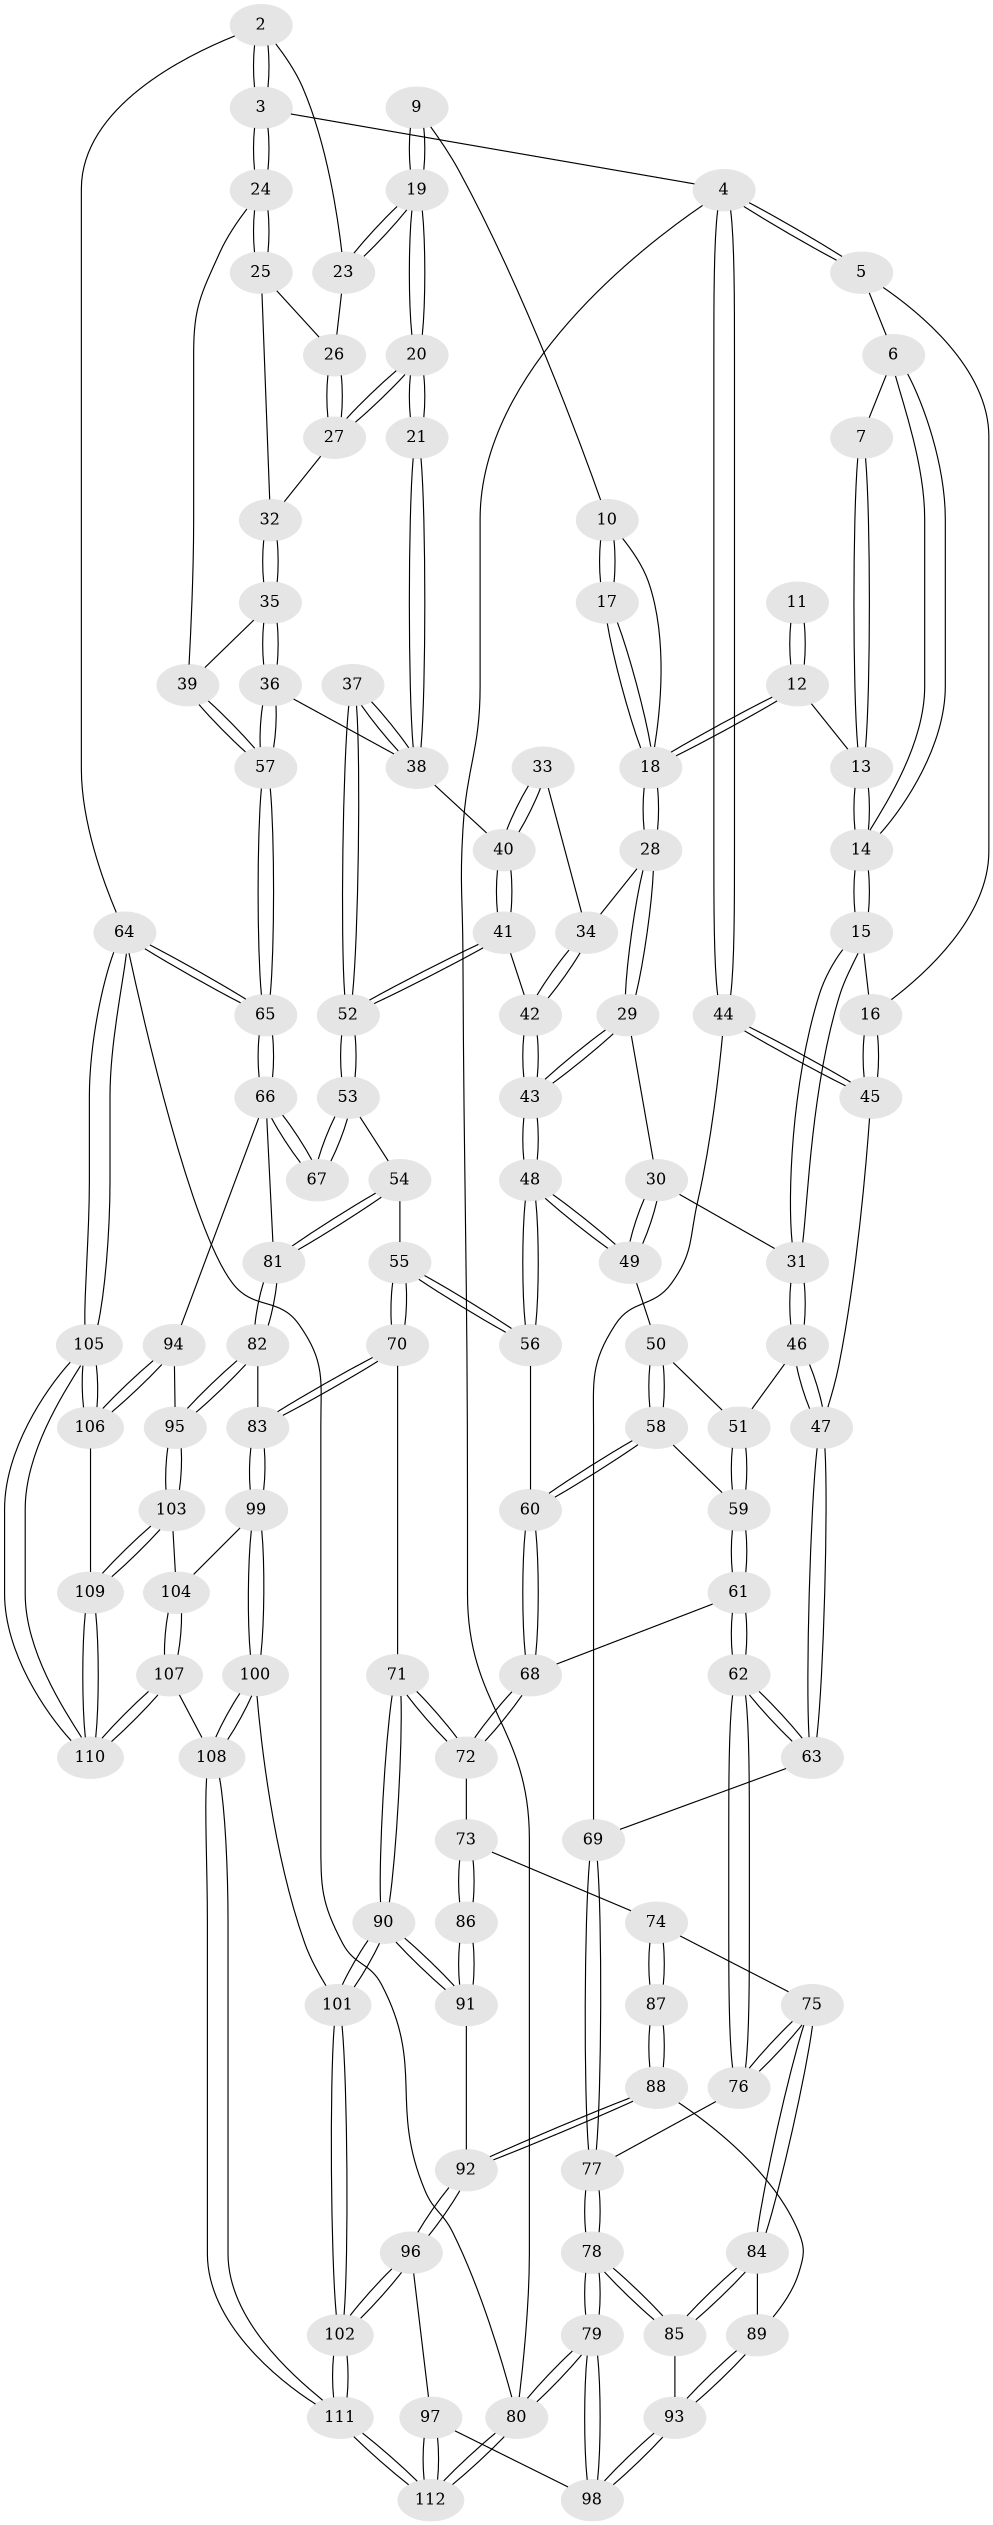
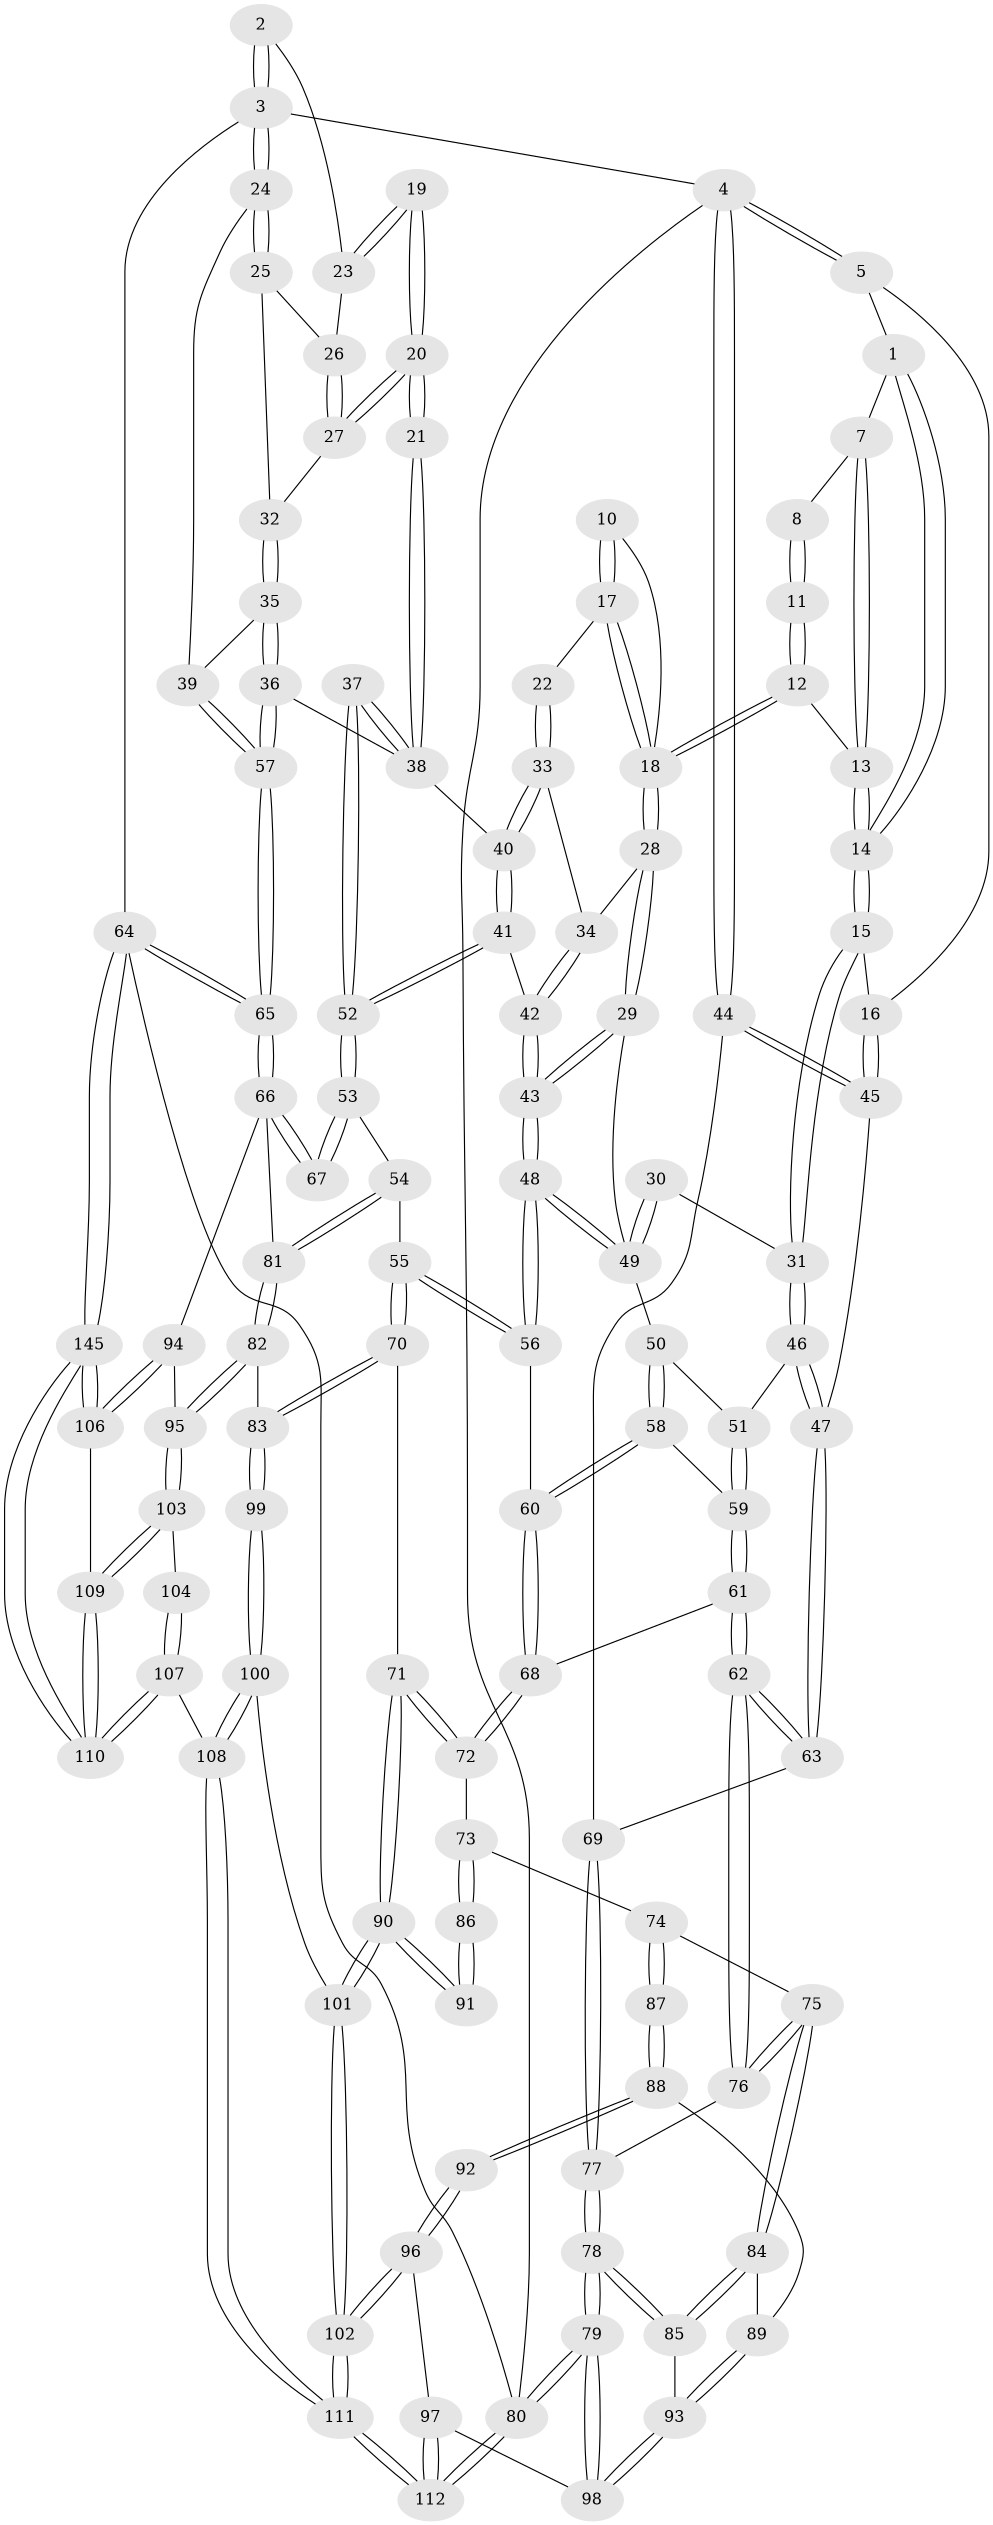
(417, 108) -> none
(894, 355) -> (894, 355)
(81, 439) -> (125, 494)
none -> (798, 520)
none -> (543, 685)
(642, 1098) -> (613, 1139)
(89, 1345) -> (89, 1345)
(217, 1551) -> none
(466, 2088) -> none
